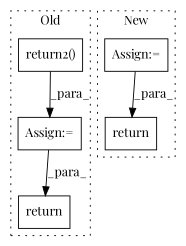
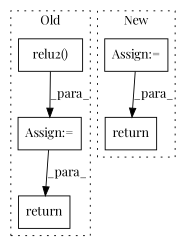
(51, 55) -> (51, 55)
